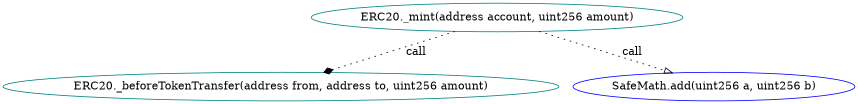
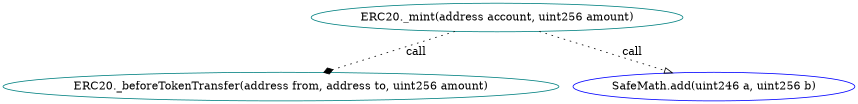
(714, 87) -> (714, 87)
